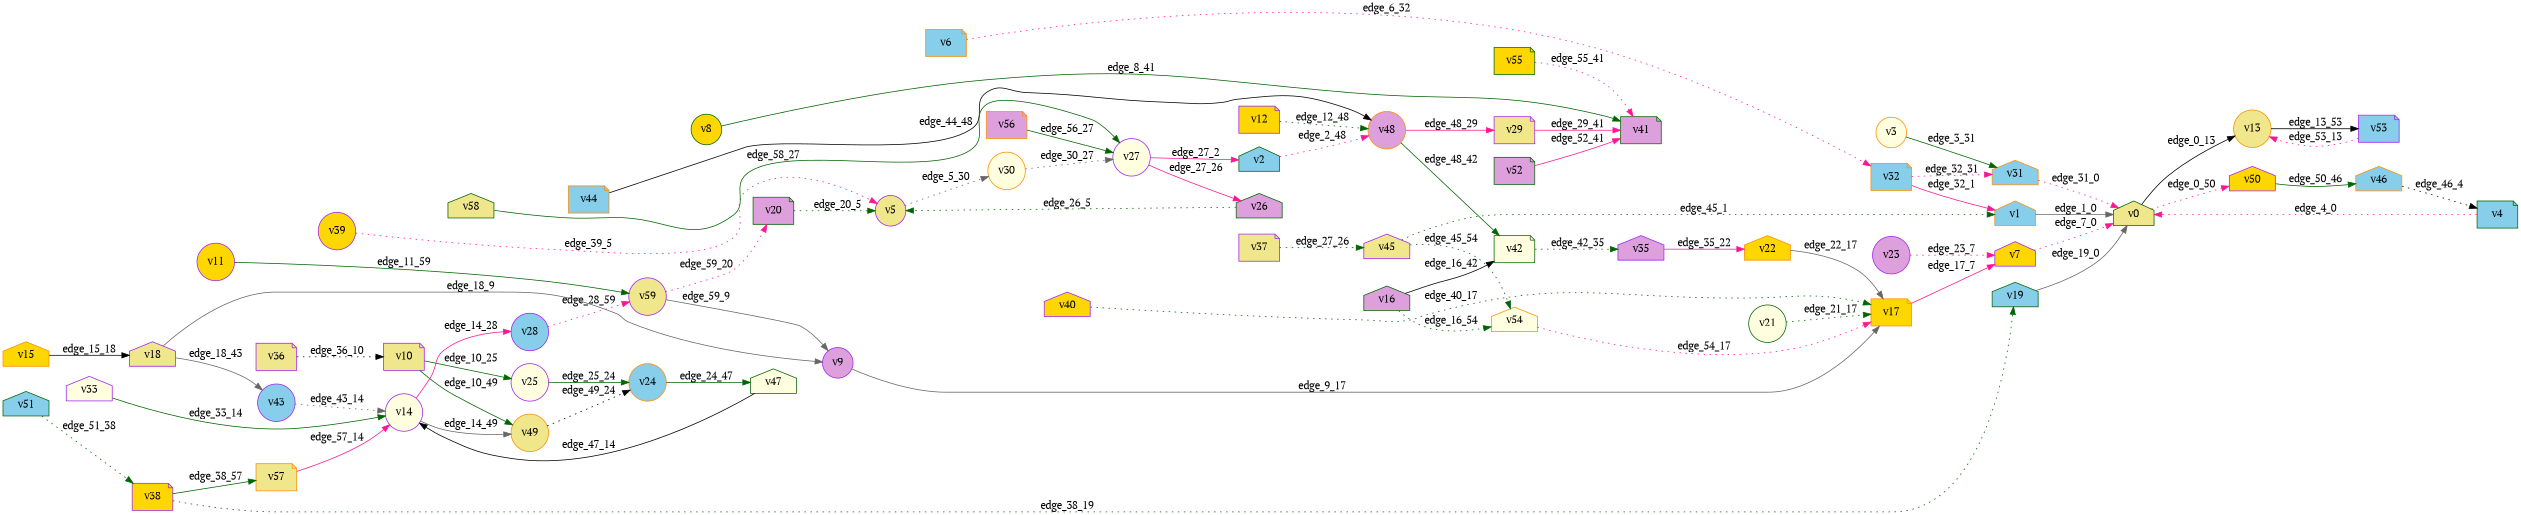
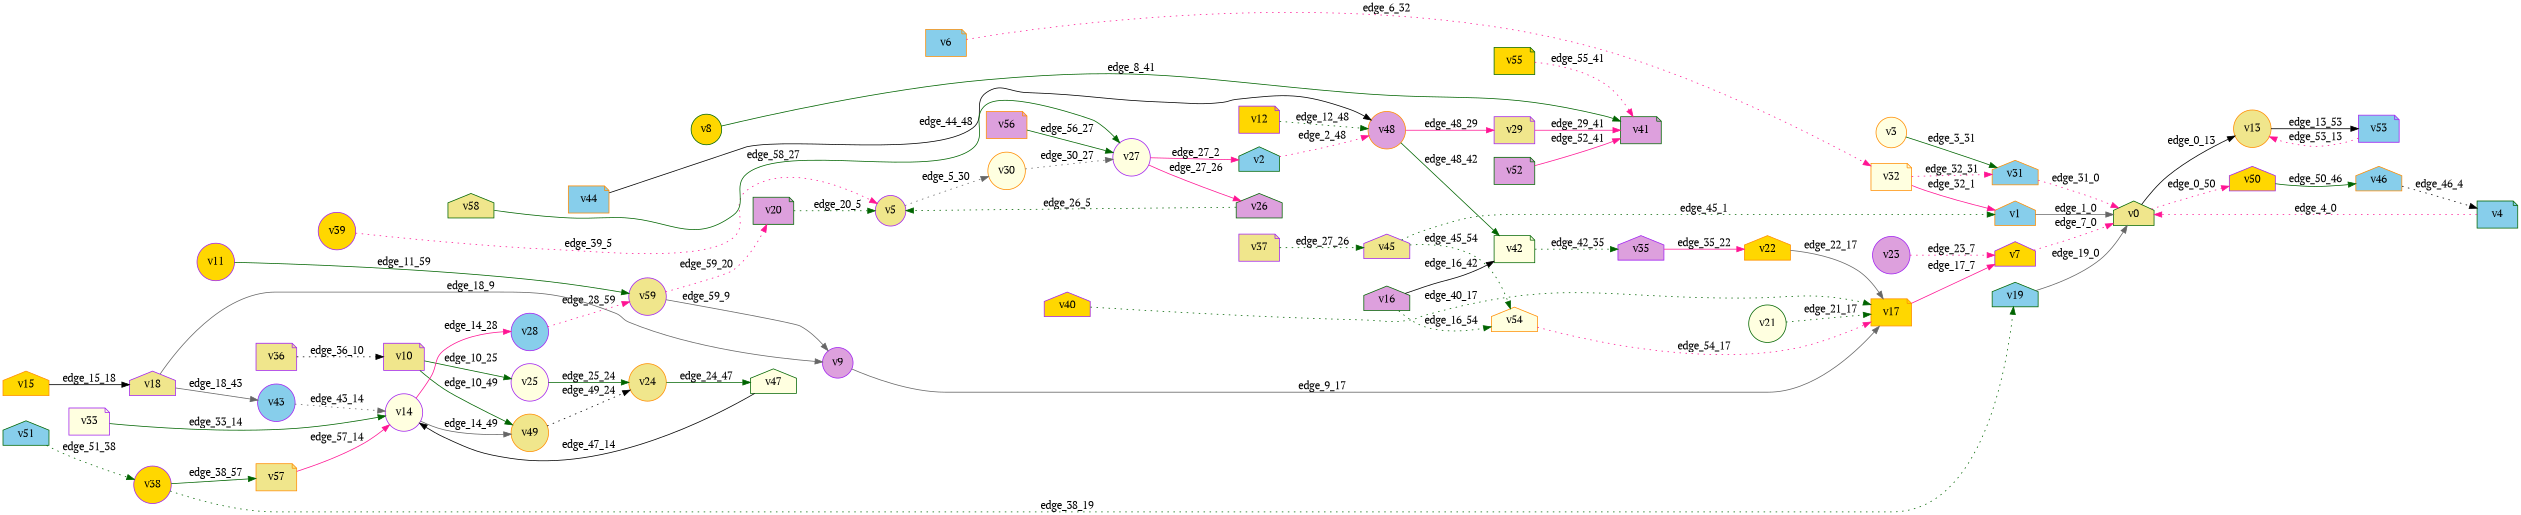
(1891, 177) -> (1891, 177)
(648, 382) -> (648, 382)
(89, 390) -> (89, 422)
(152, 497) -> (152, 485)
